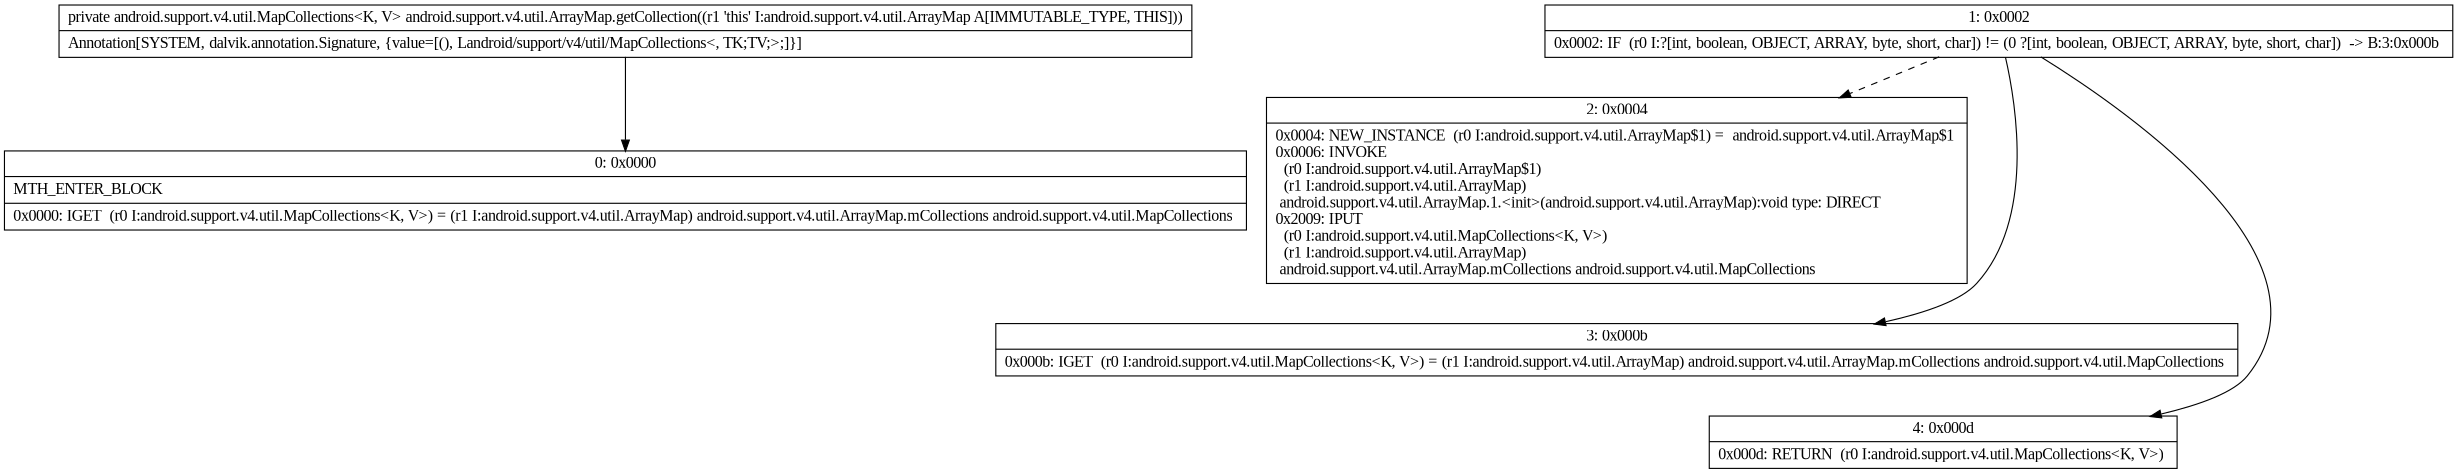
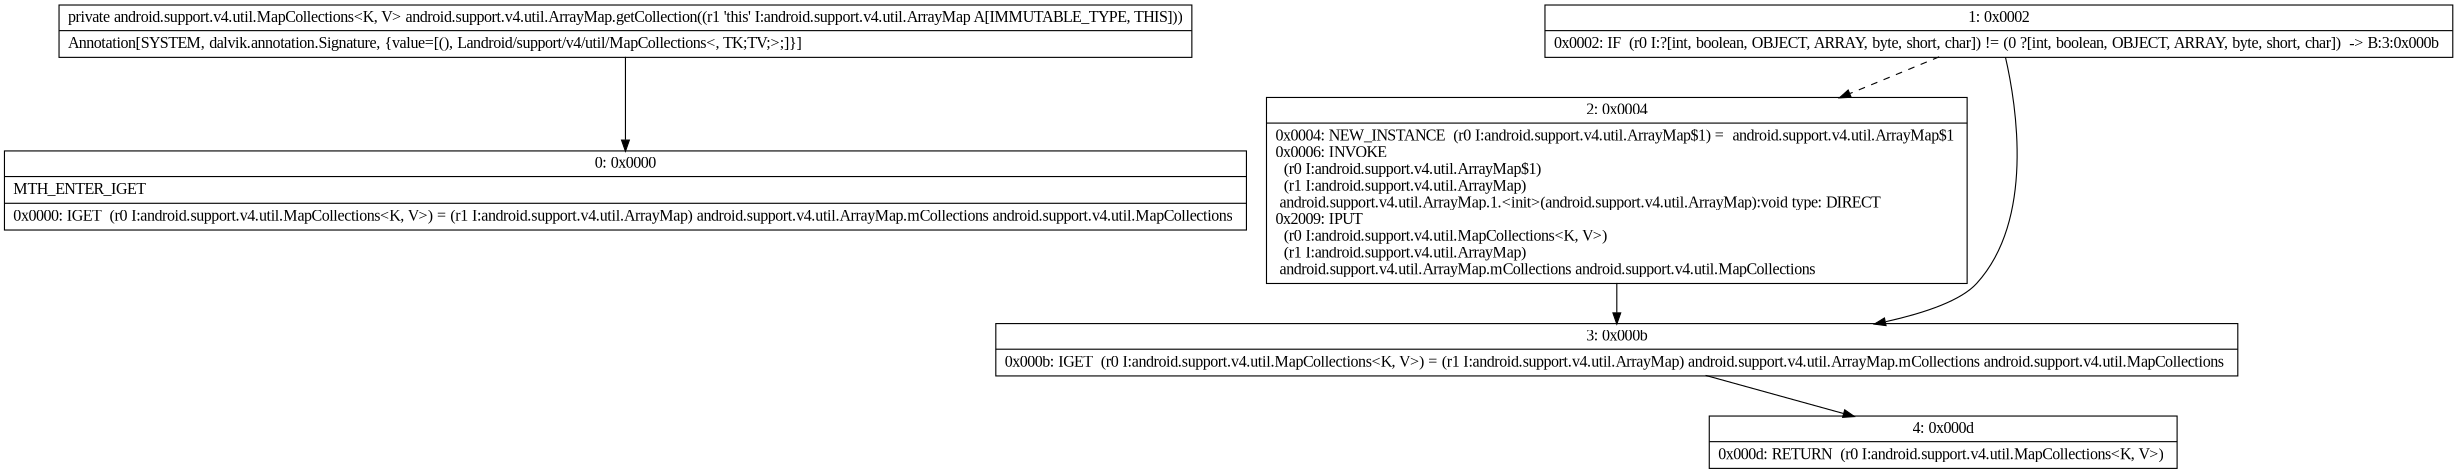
(88, 189) -> (80, 189)
(2236, 225) -> (1775, 394)
none -> (1617, 298)
